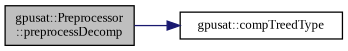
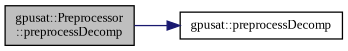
(261, 26) -> (261, 26)
